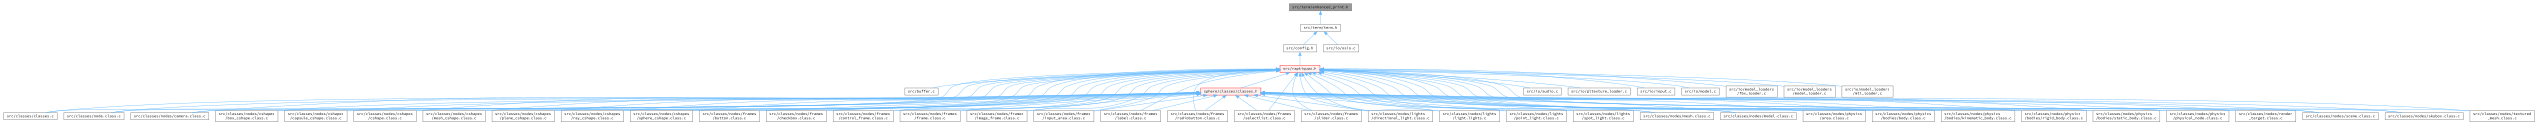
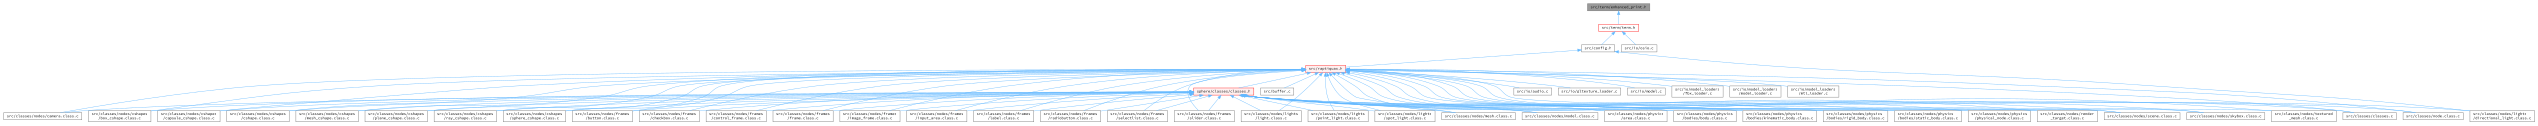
(1321, 28) -> (1619, 28)
(1656, 92) -> none
(1325, 103) -> (2044, 79)
(1470, 116) -> (1271, 116)
